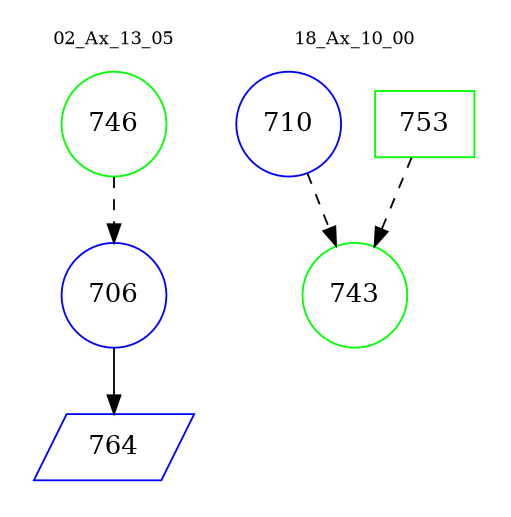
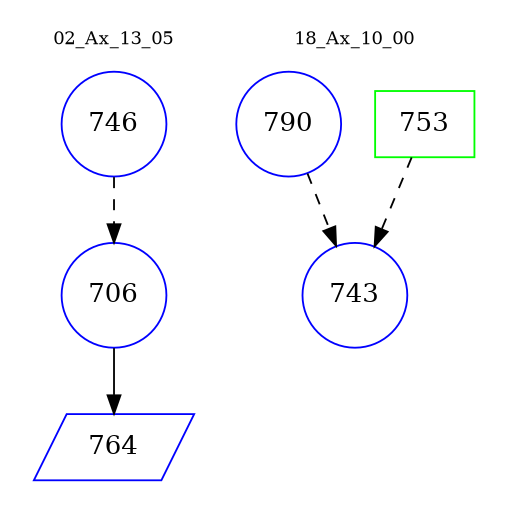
(114, 124) -> (114, 124)
(289, 124) -> (289, 124)
(355, 295) -> (355, 295)
